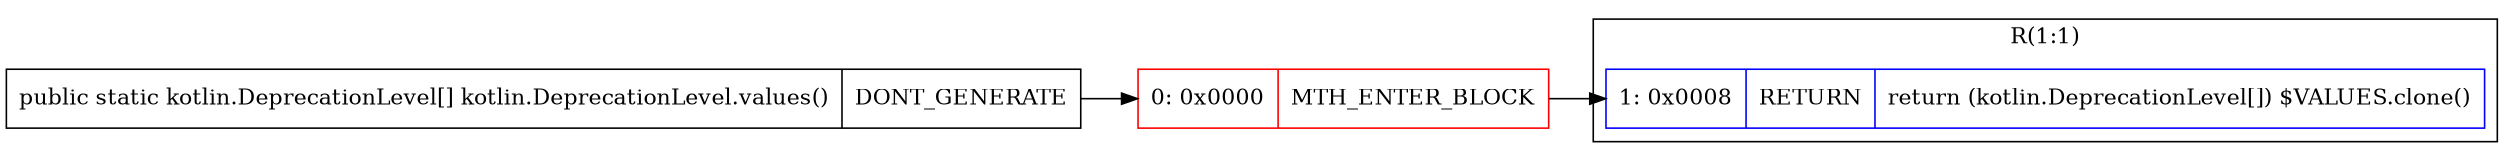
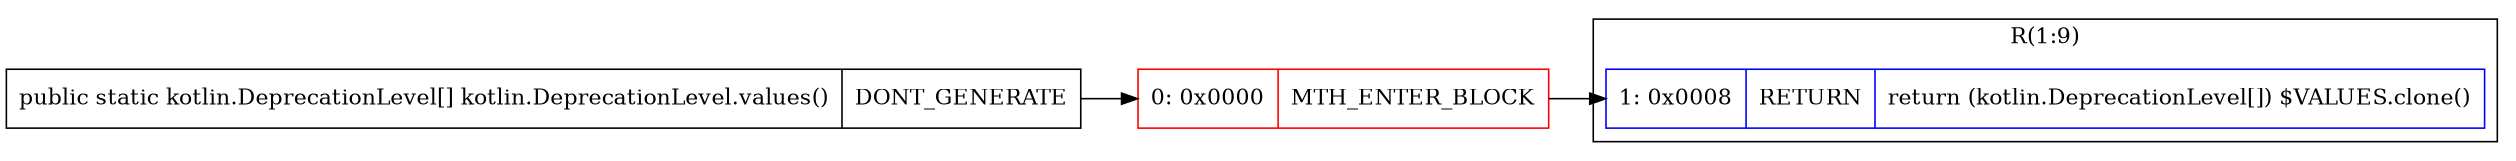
(2045, 37) -> (2045, 37)
